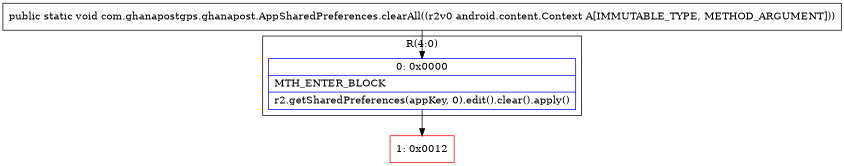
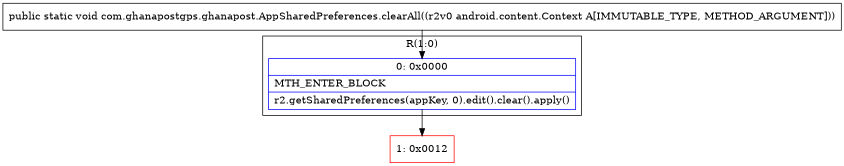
(422, 44) -> (422, 44)
